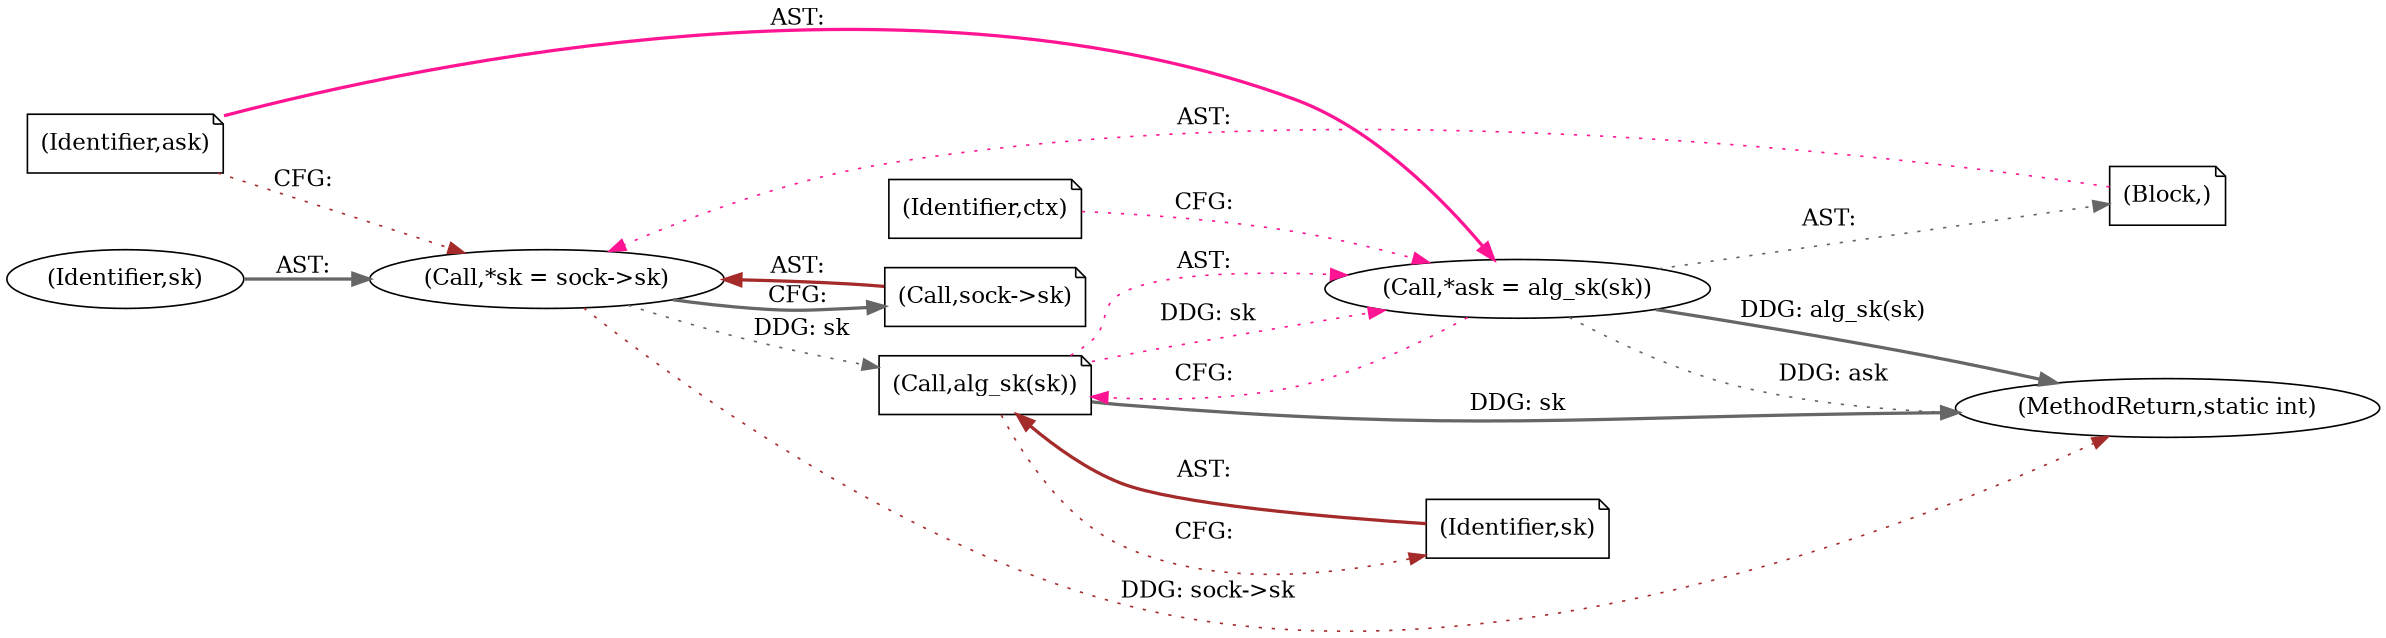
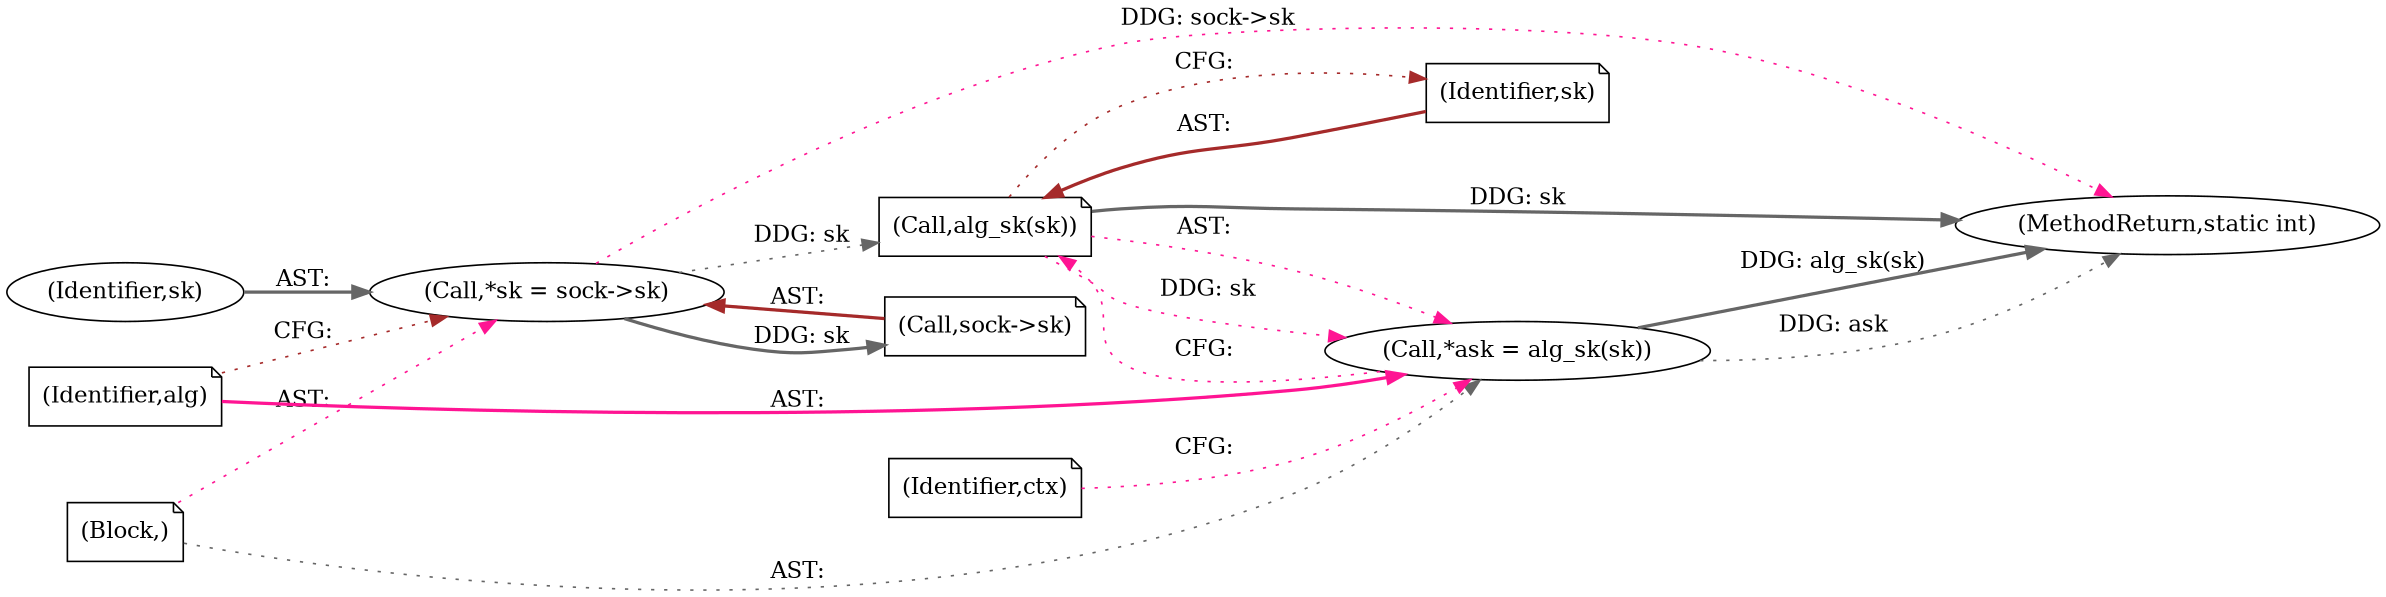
(125, 144) -> (125, 397)
(1876, 238) -> (844, 585)
(802, 296) -> (802, 337)
(1312, 628) -> (1336, 29)
